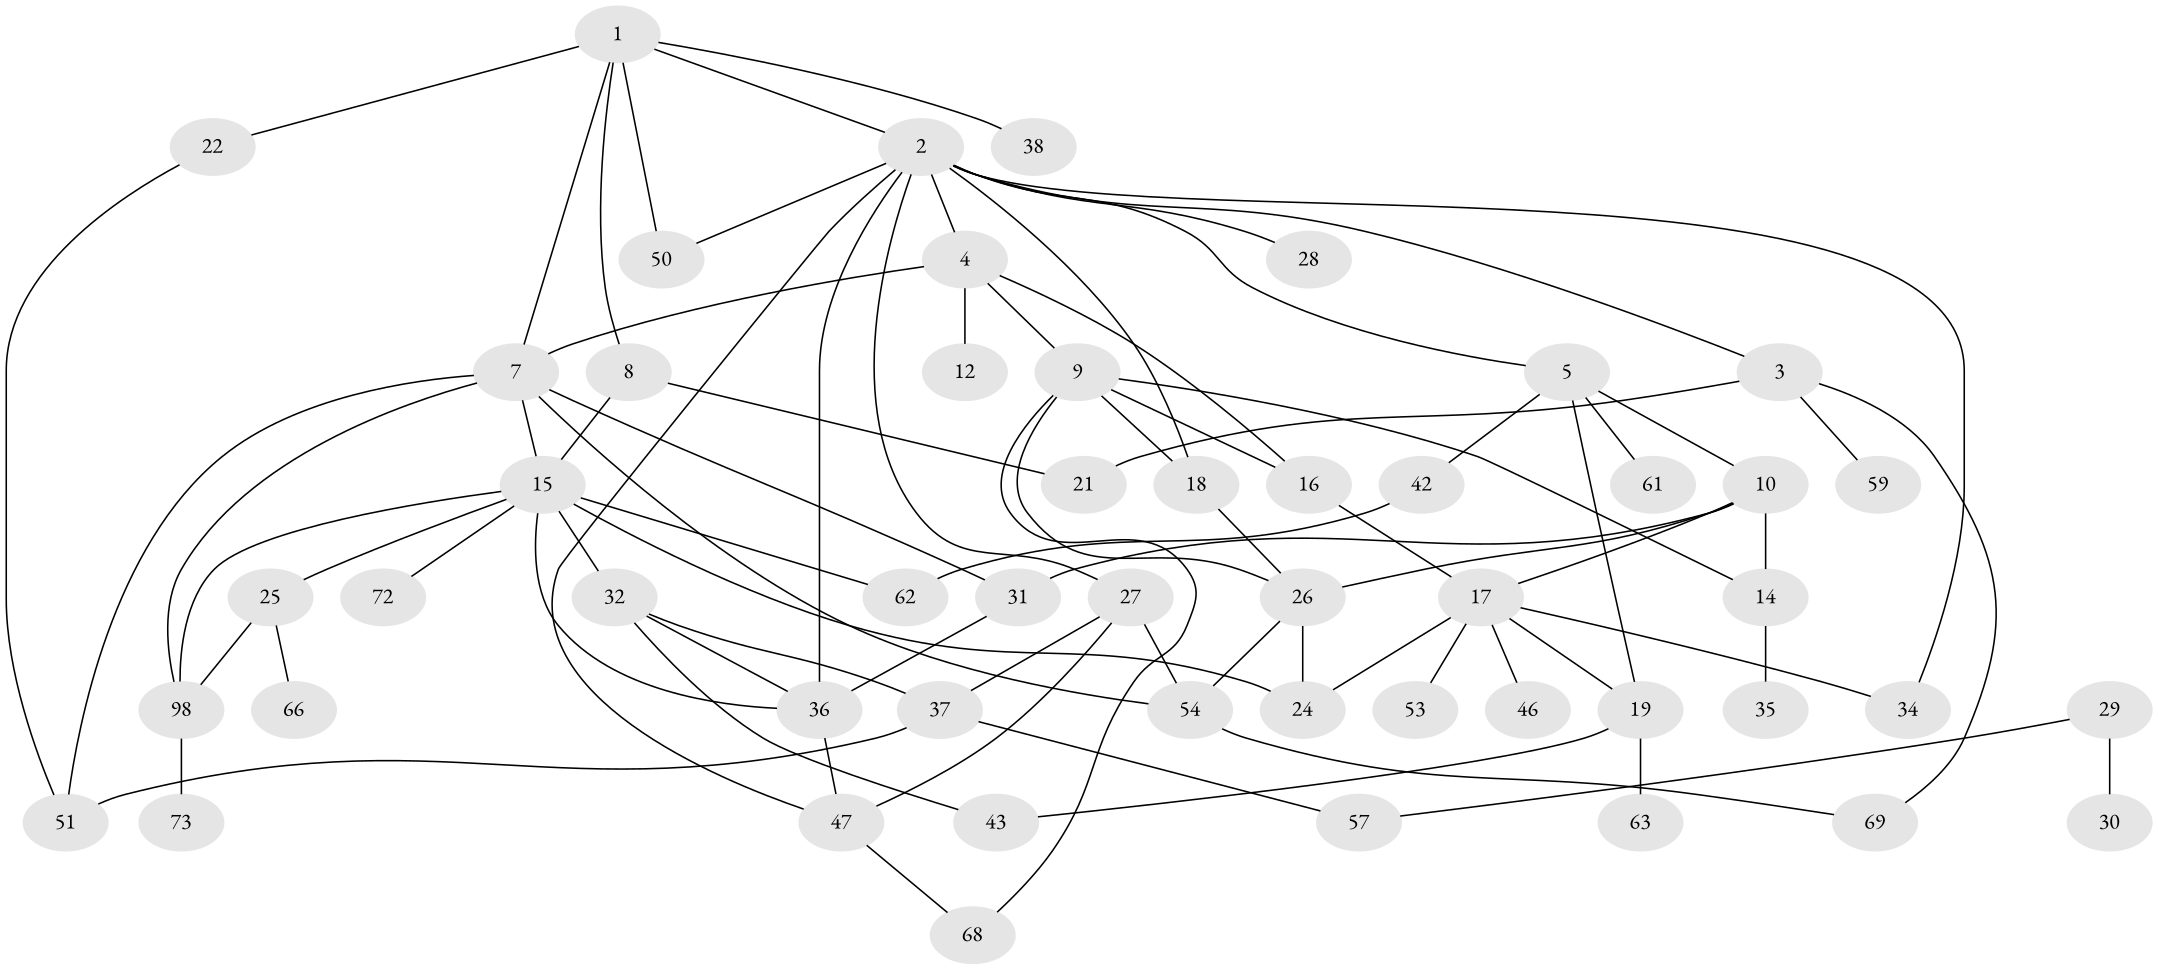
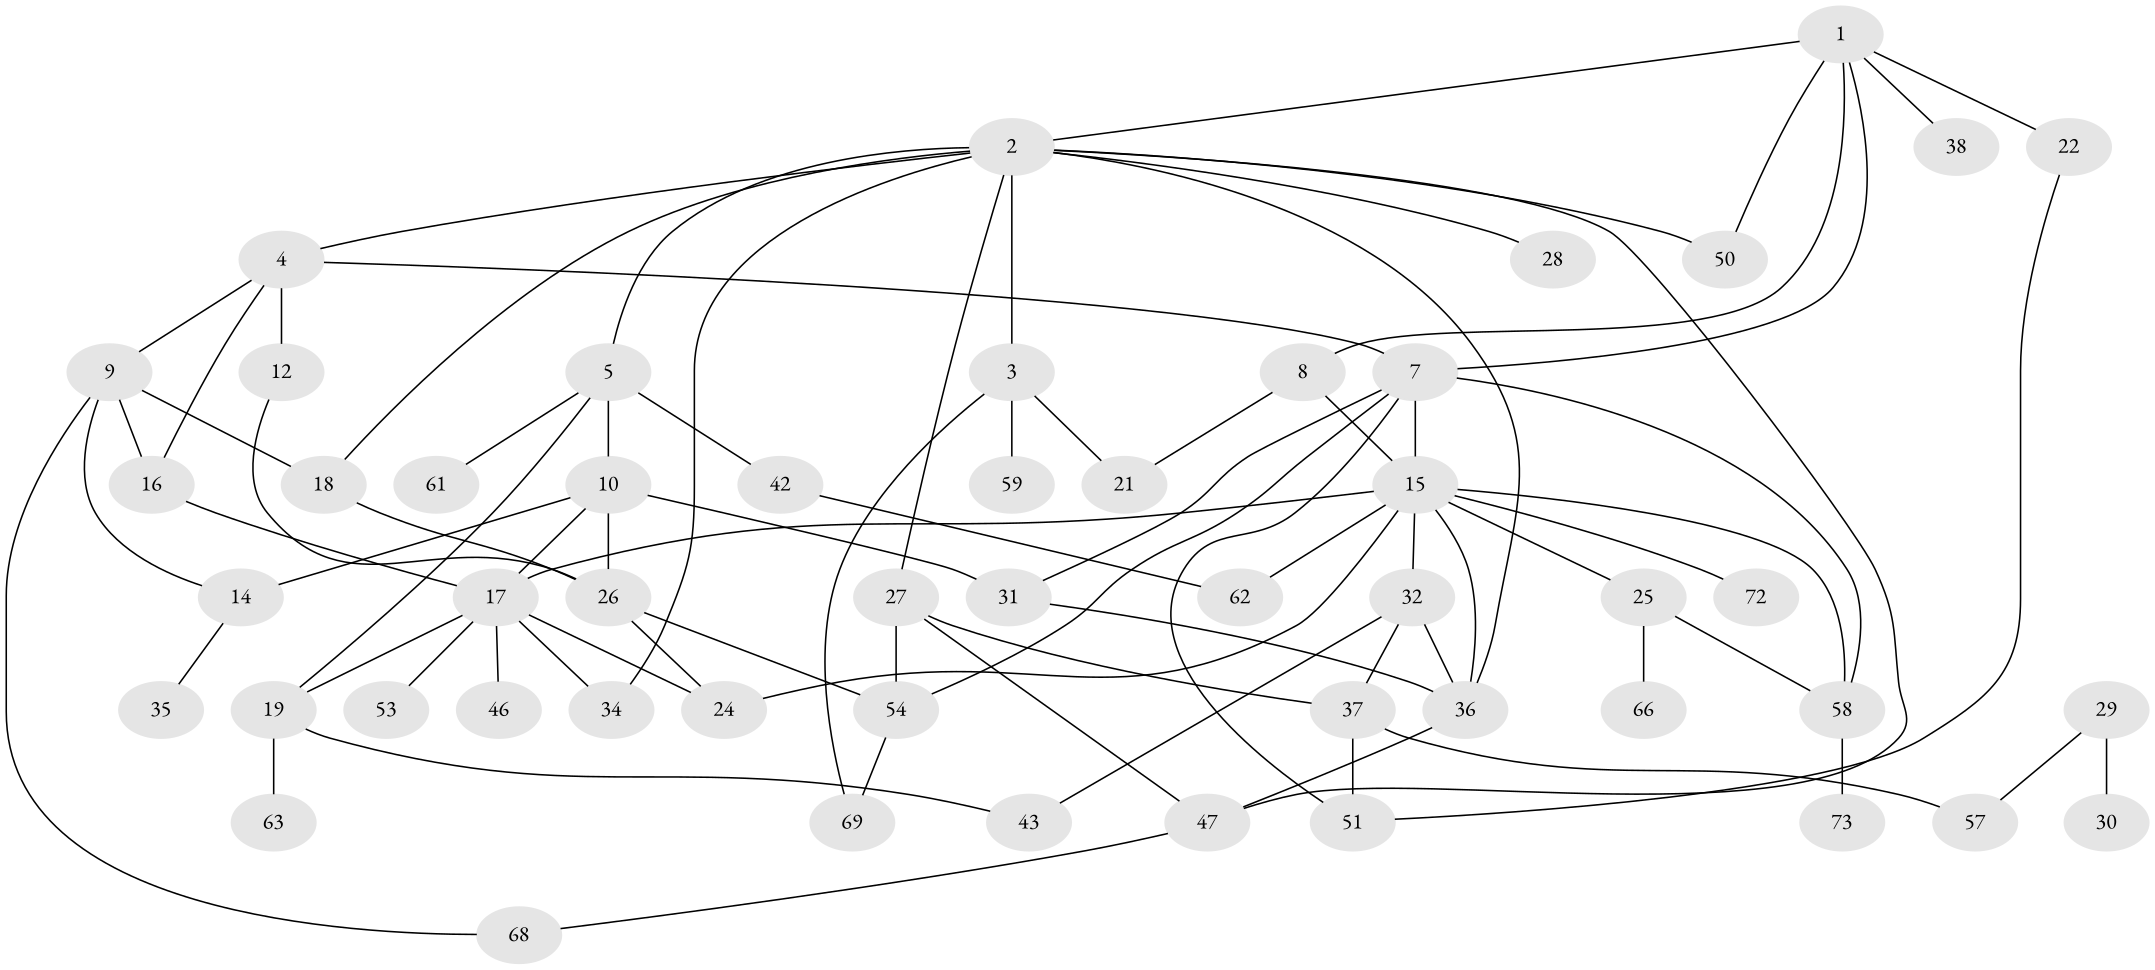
none -> (991, 523)
(1088, 554) -> (412, 562)
(181, 710) -> (1842, 710)
